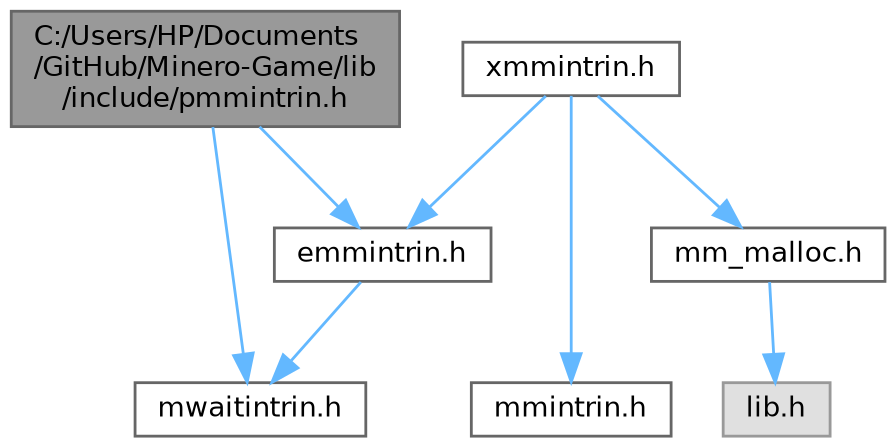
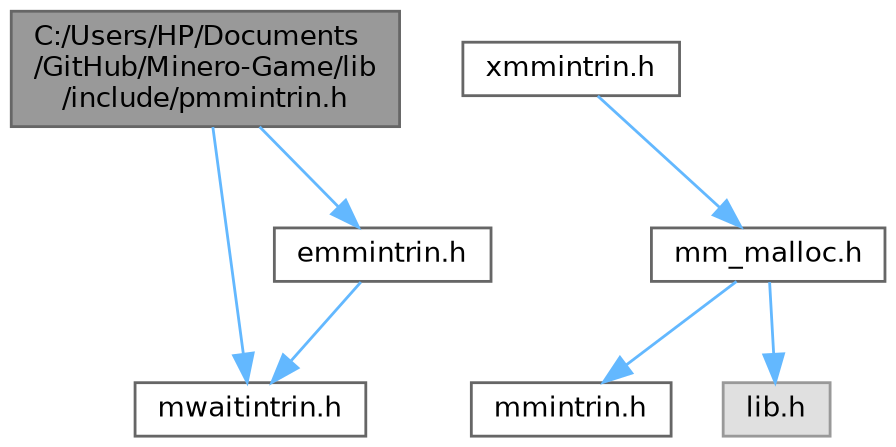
(488, 151) -> none
(571, 225) -> (681, 323)
